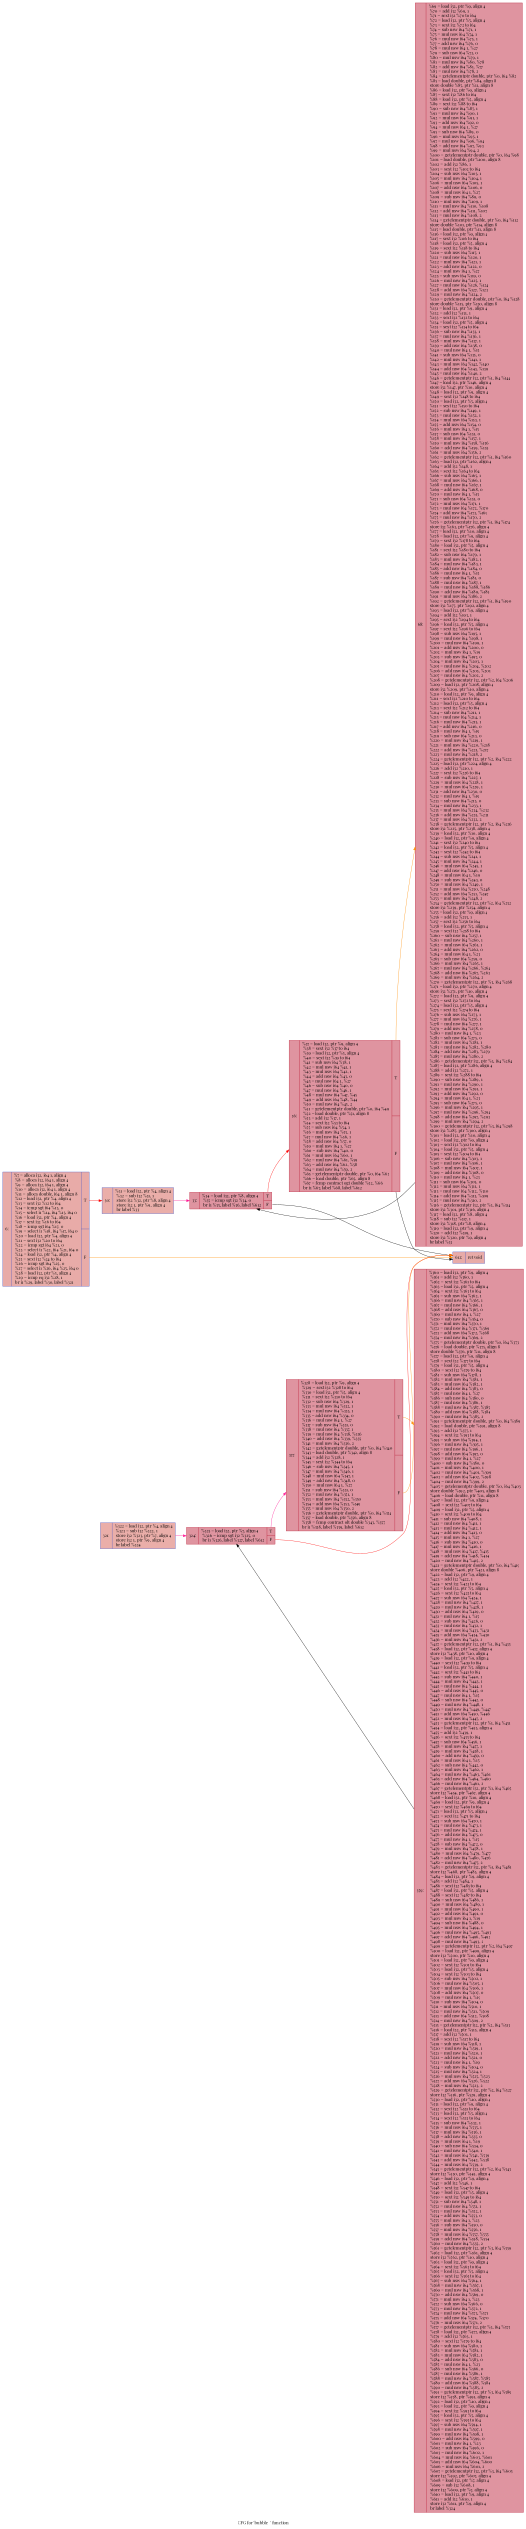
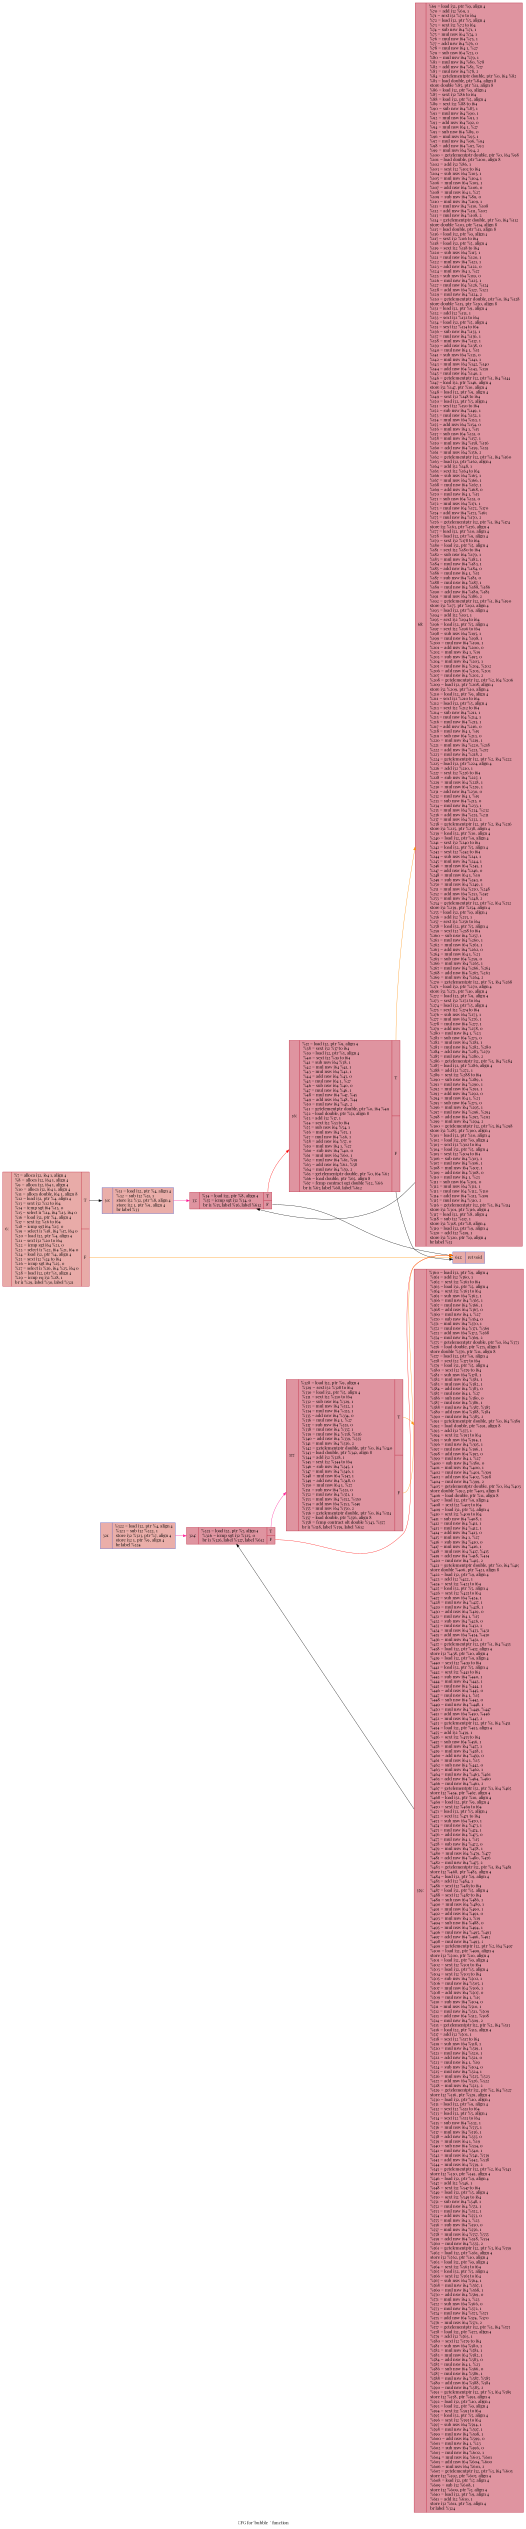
(94, 1201) -> (94, 1201)
(46, 1229) -> (46, 1229)
